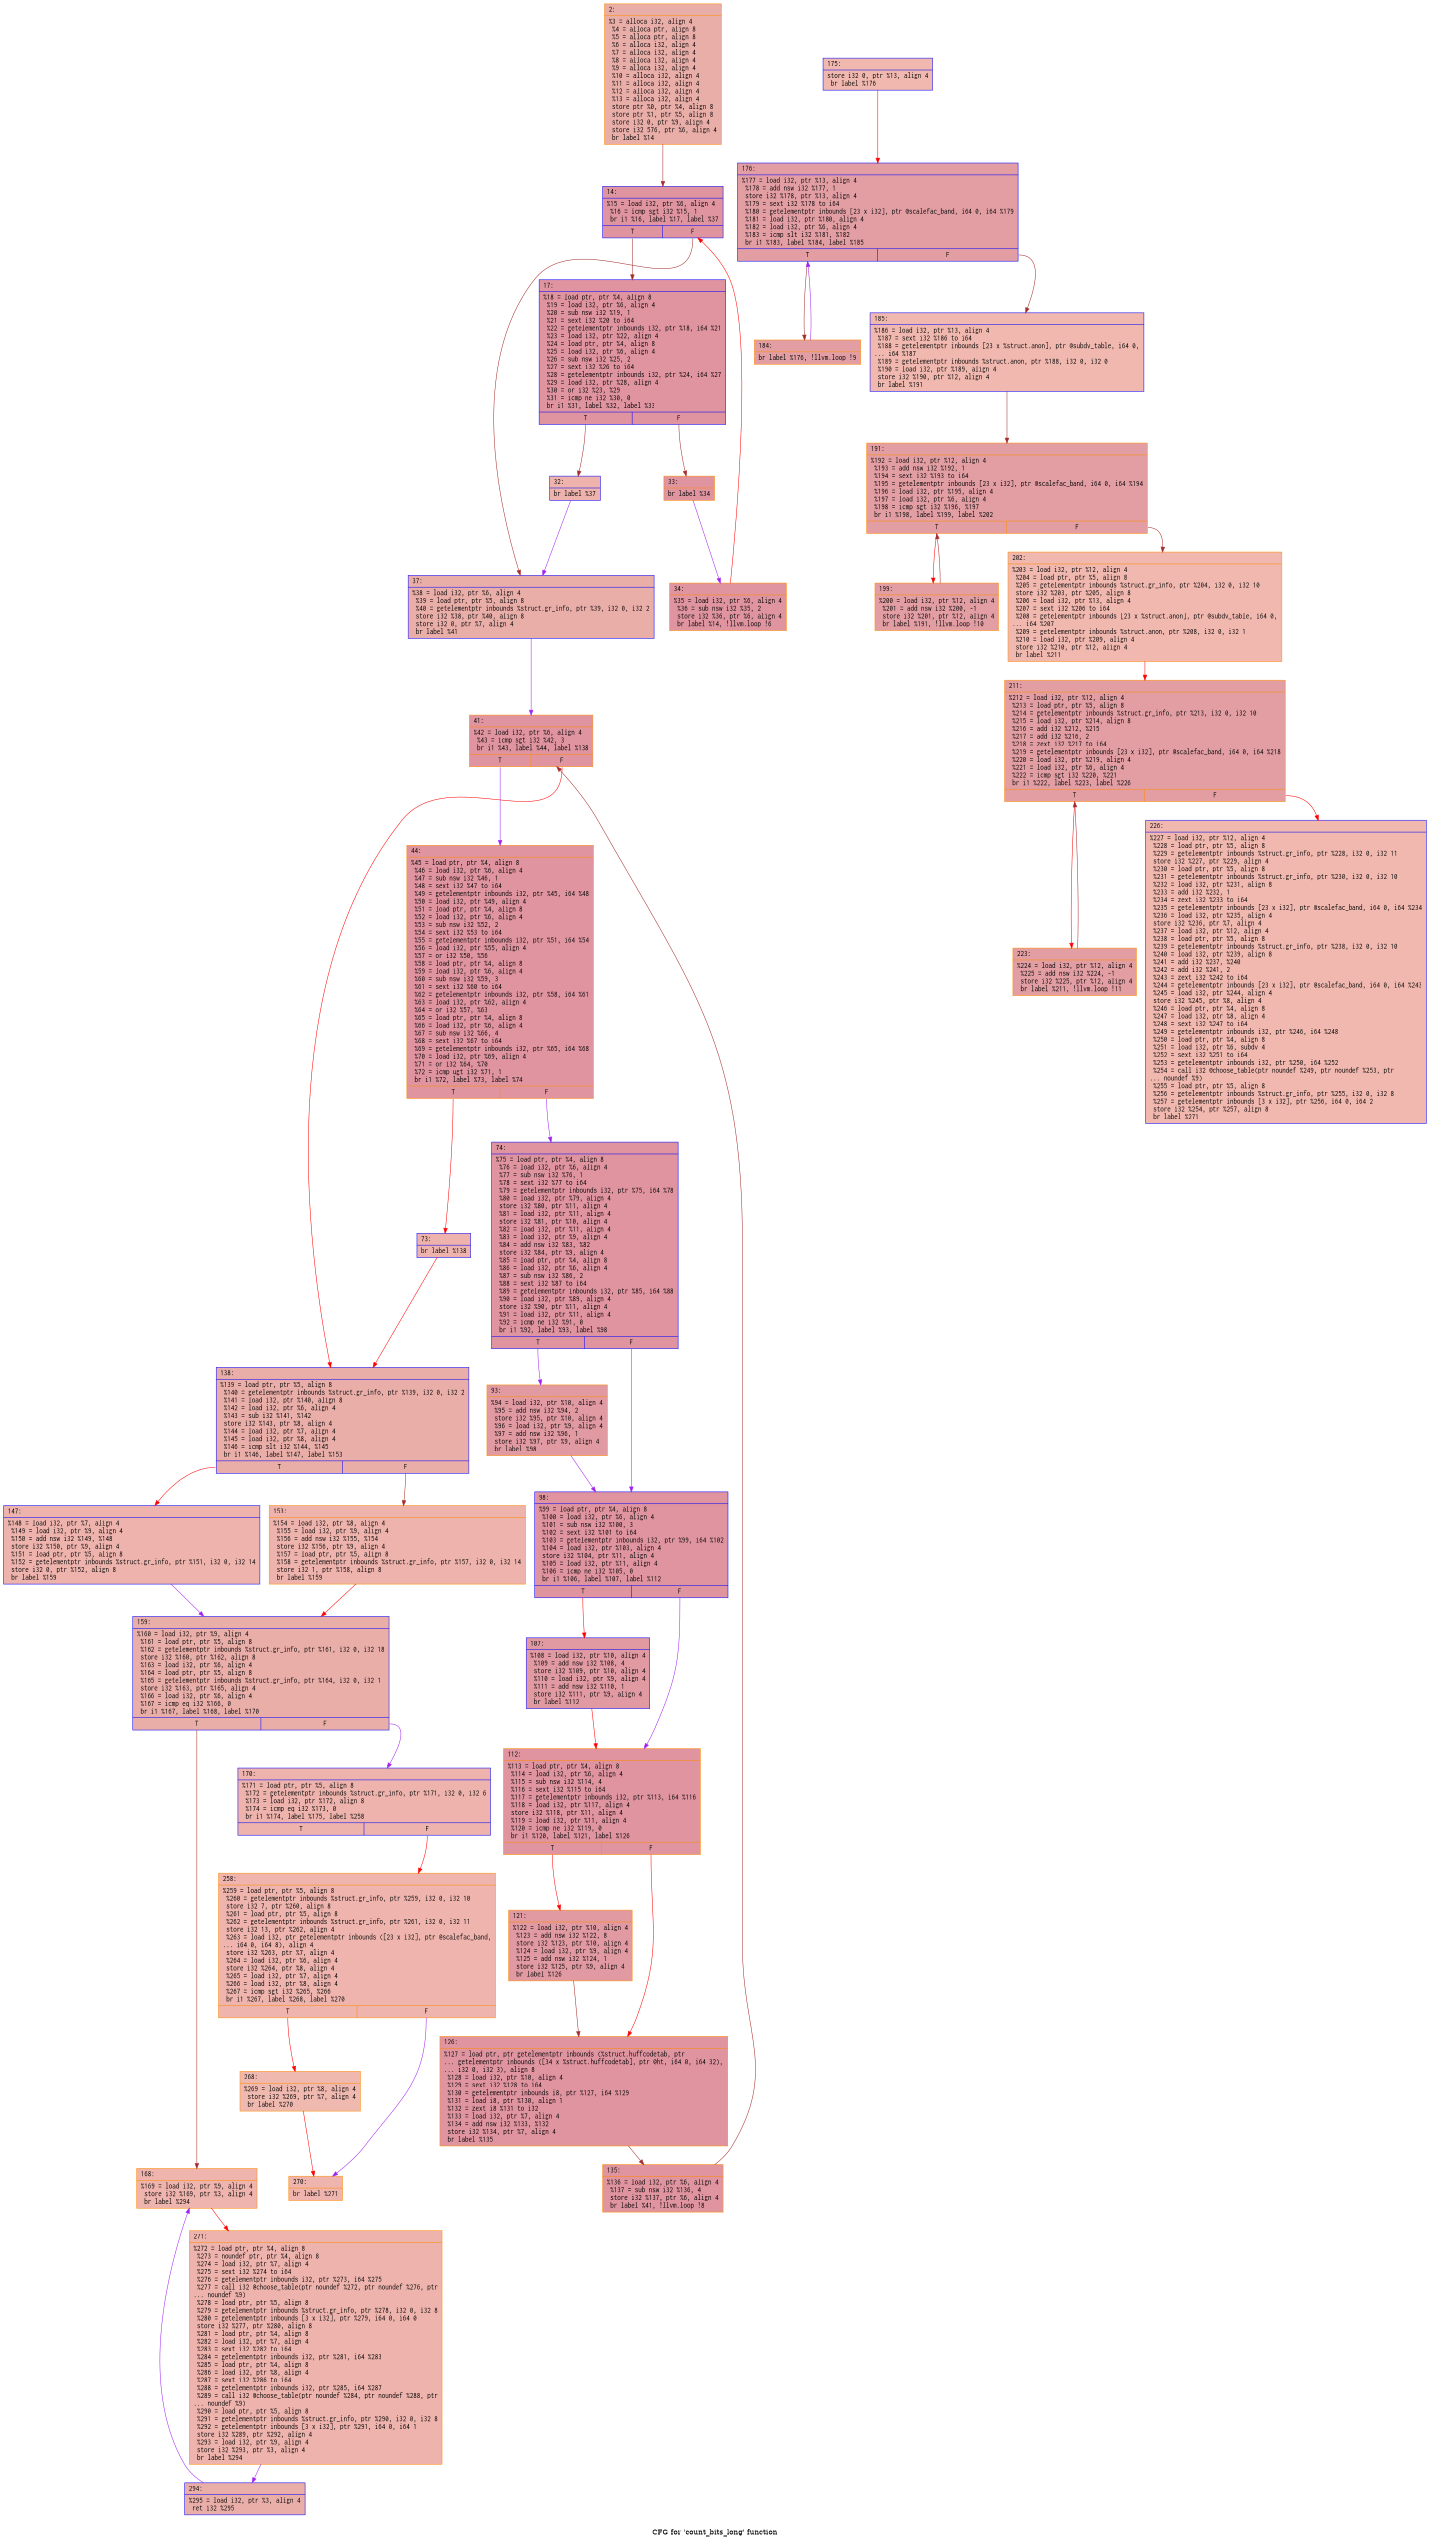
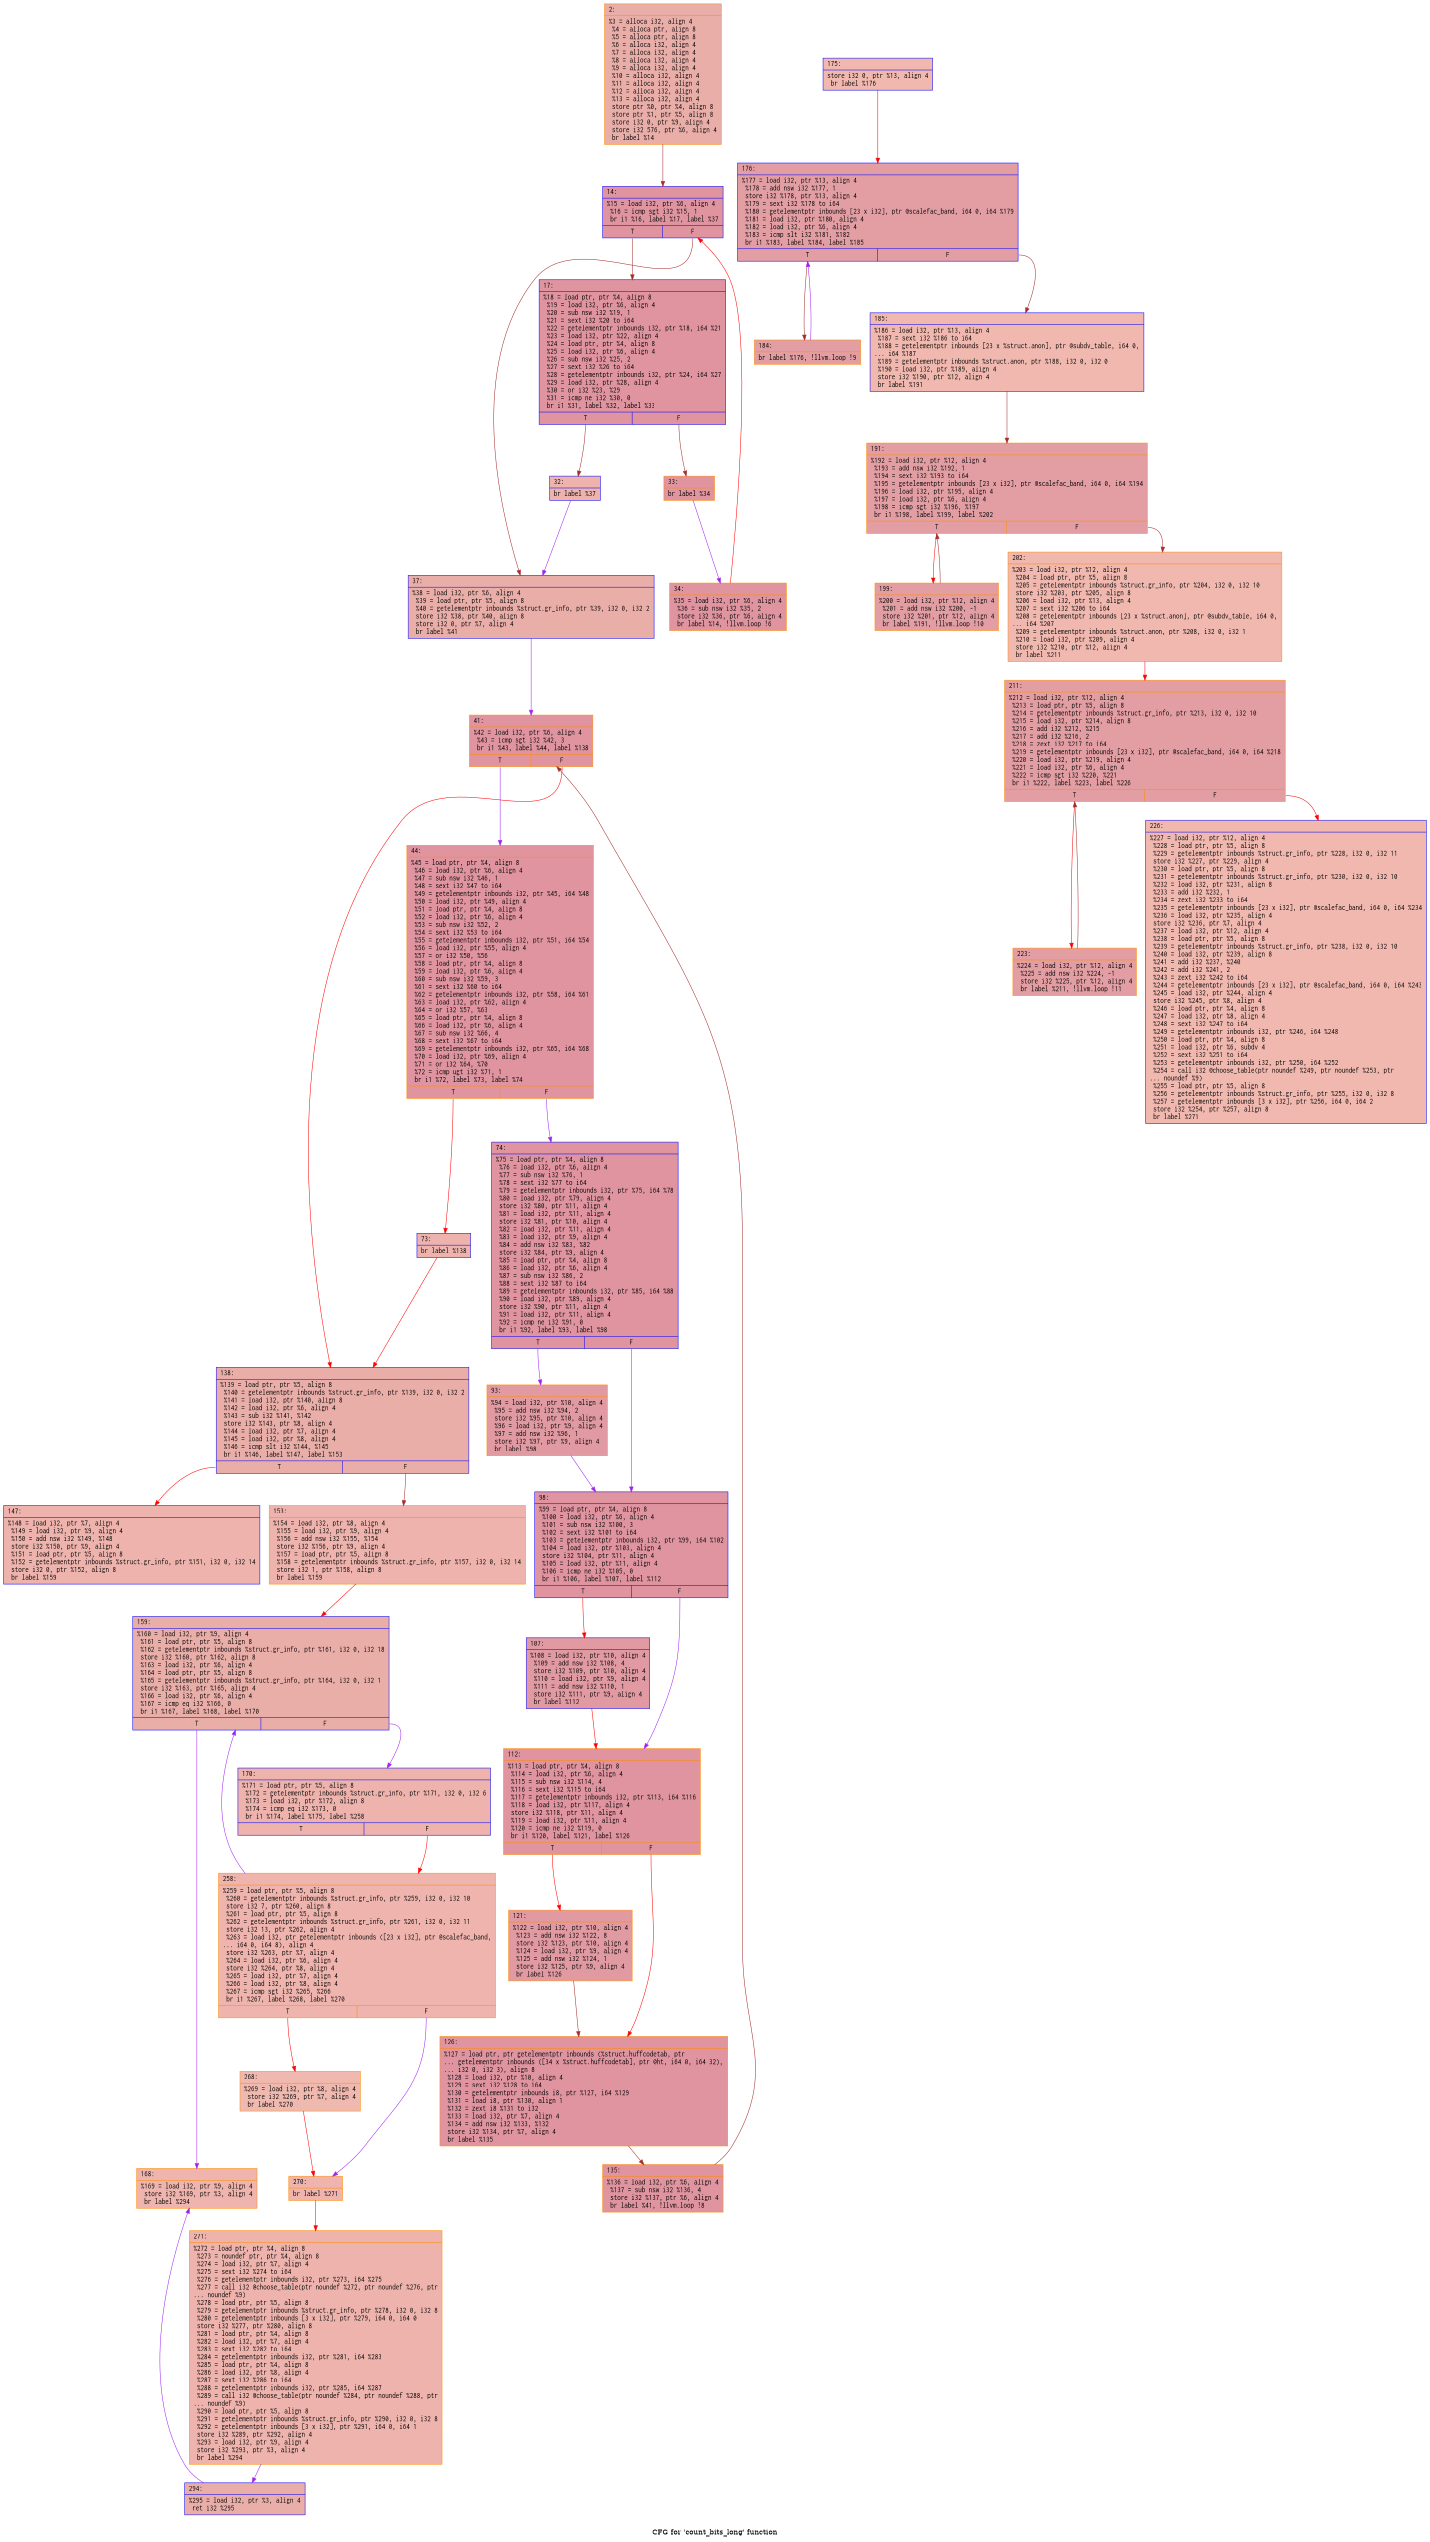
(185, 1598) -> (222, 1806)
(197, 1947) -> (197, 1947)
(218, 2217) -> (316, 2213)
